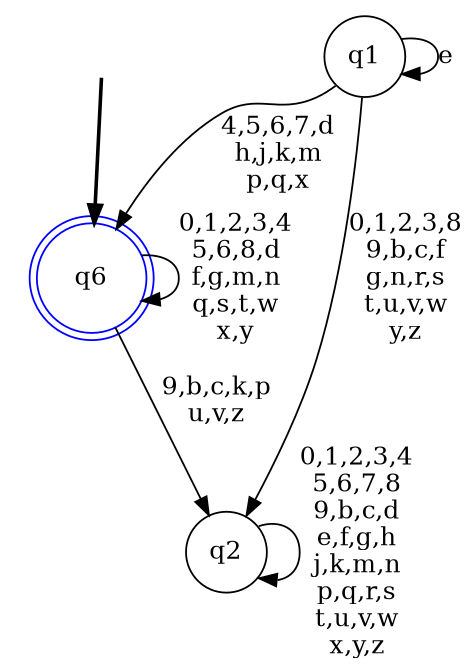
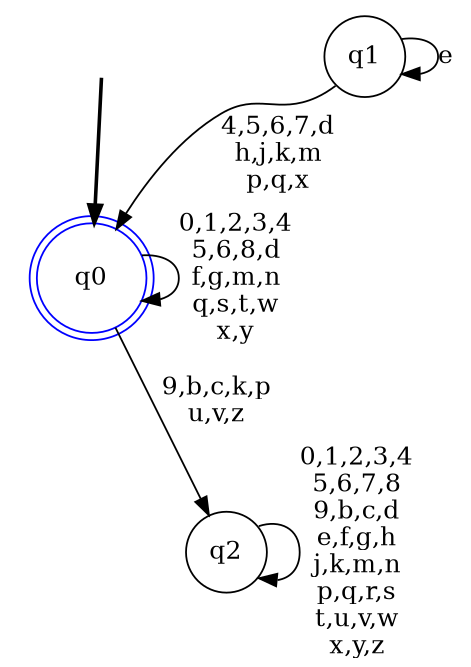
(92, 278) -> (92, 278)
(331, 305) -> none
